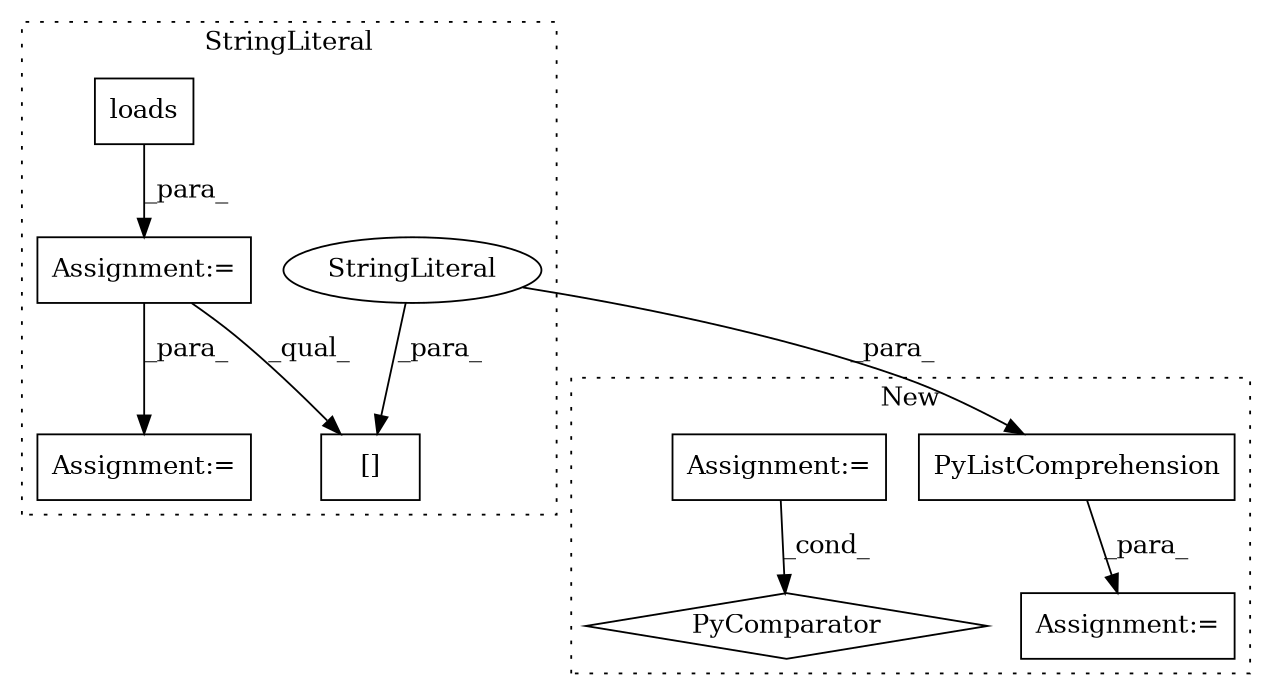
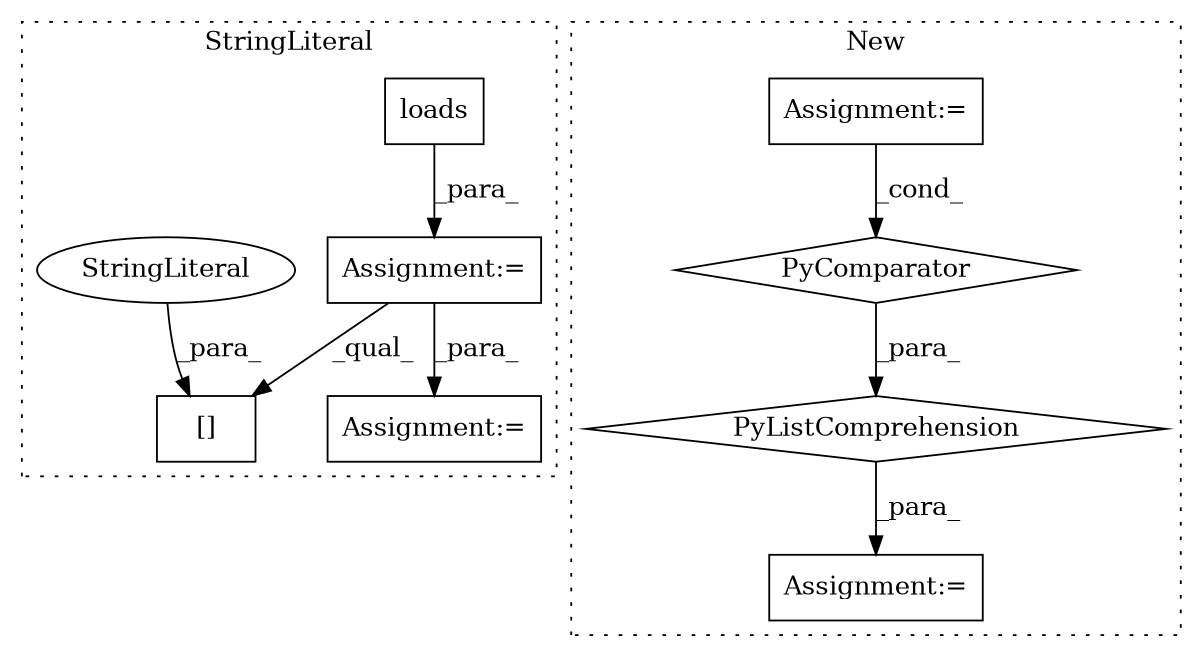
(771, 338) -> (876, 340)
(1077, 467) -> (876, 429)
